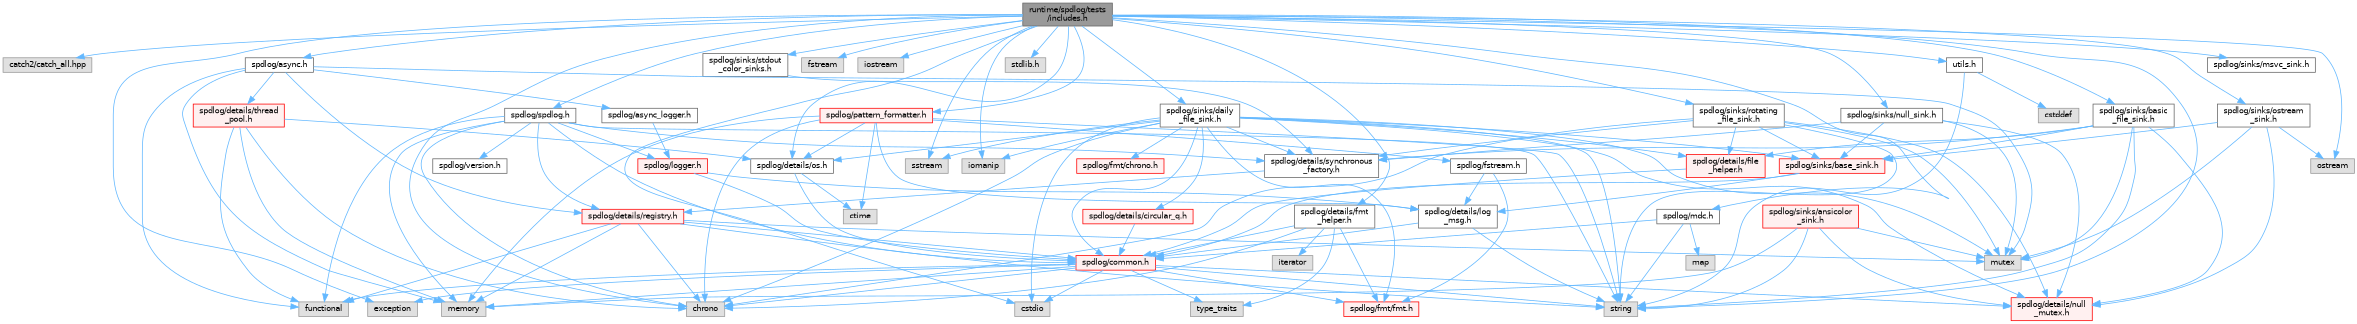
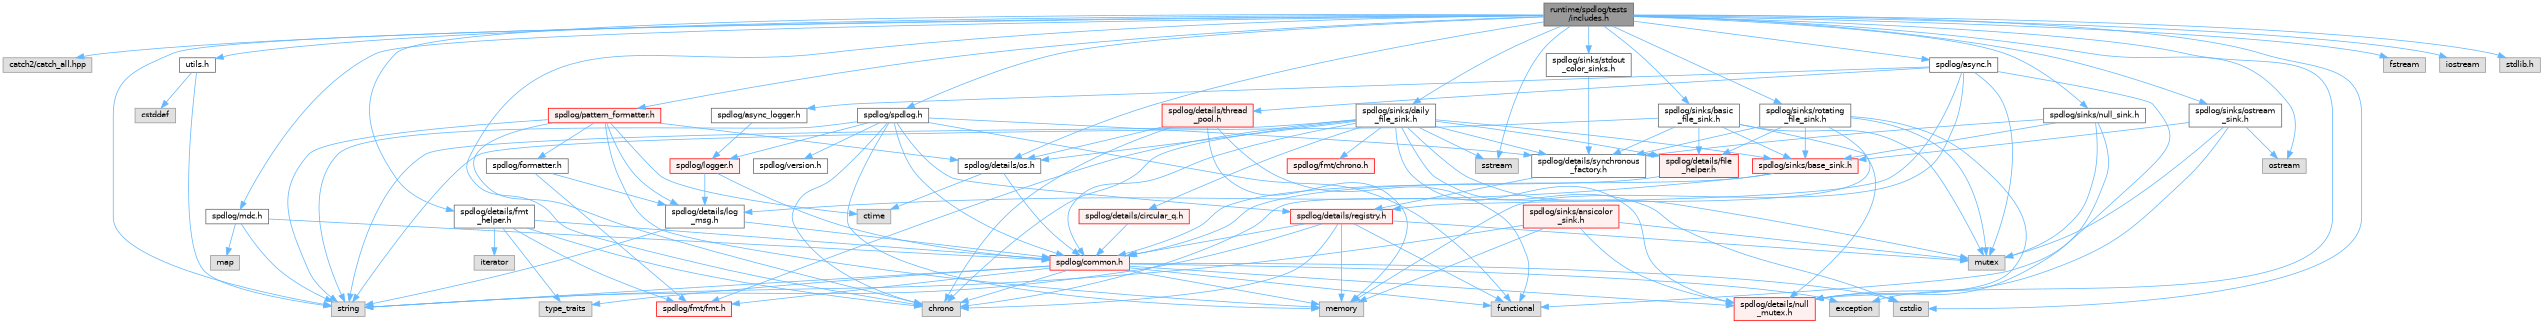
(2261, 65) -> none
(983, 166) -> none
(1488, 166) -> (527, 166)
(1886, 181) -> none
